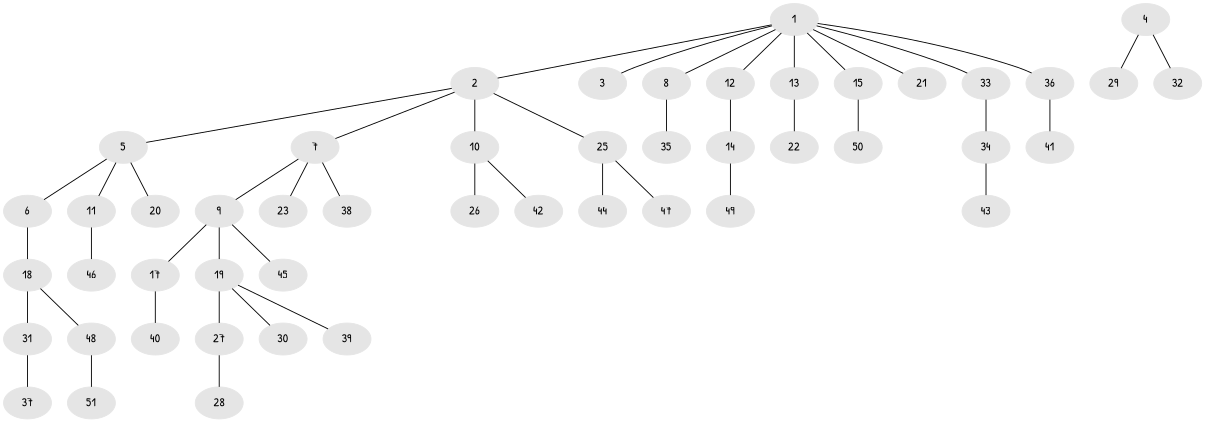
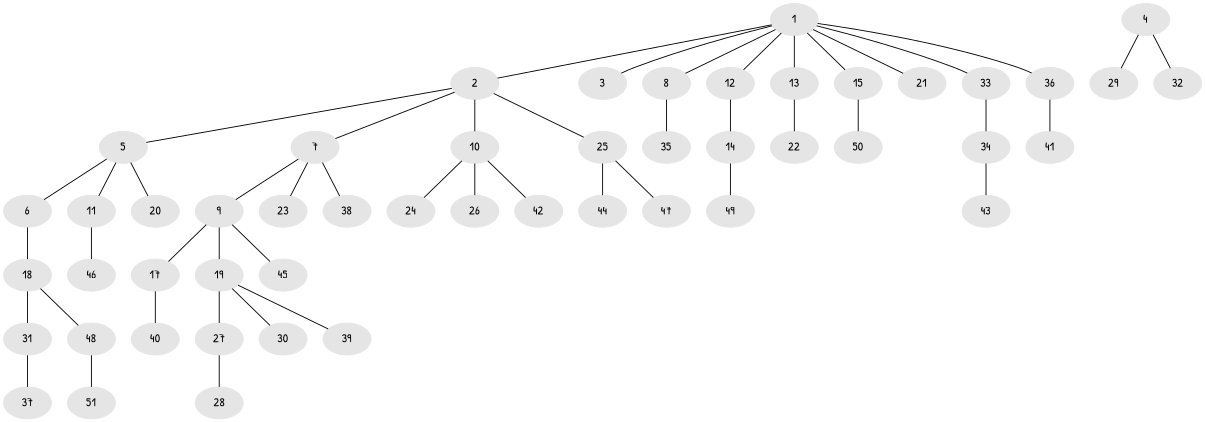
none -> (411, 211)
